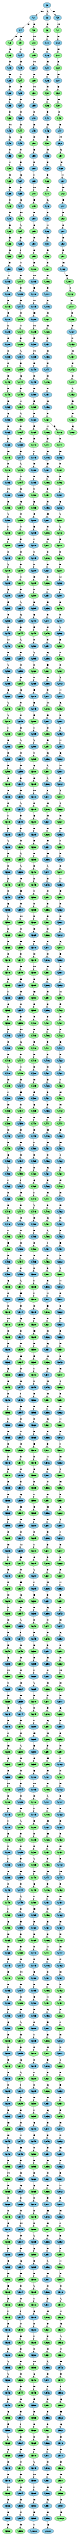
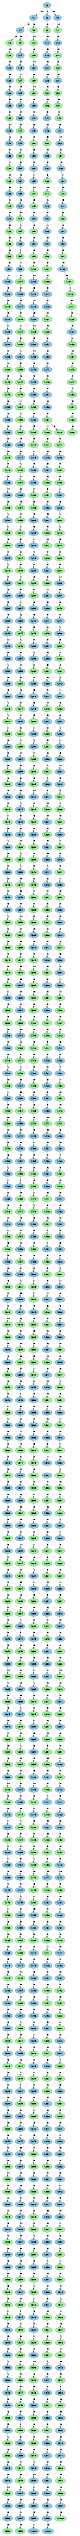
(47, 1468) -> none
